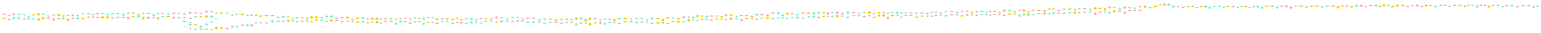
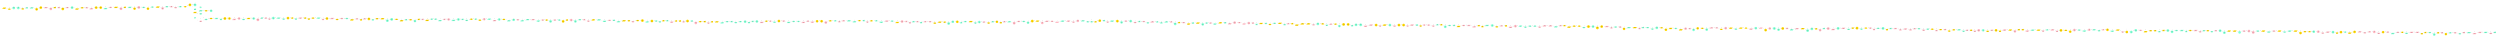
(1352, 7) -> none
(447, 19) -> (1469, 25)
none -> (1063, 21)
(207, 24) -> none
